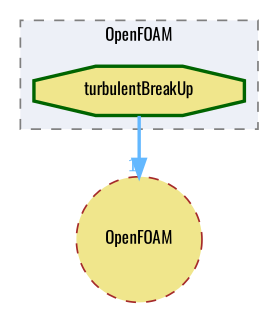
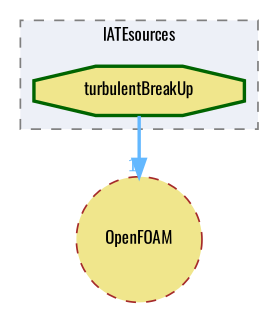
(139, 36) -> (139, 36)
